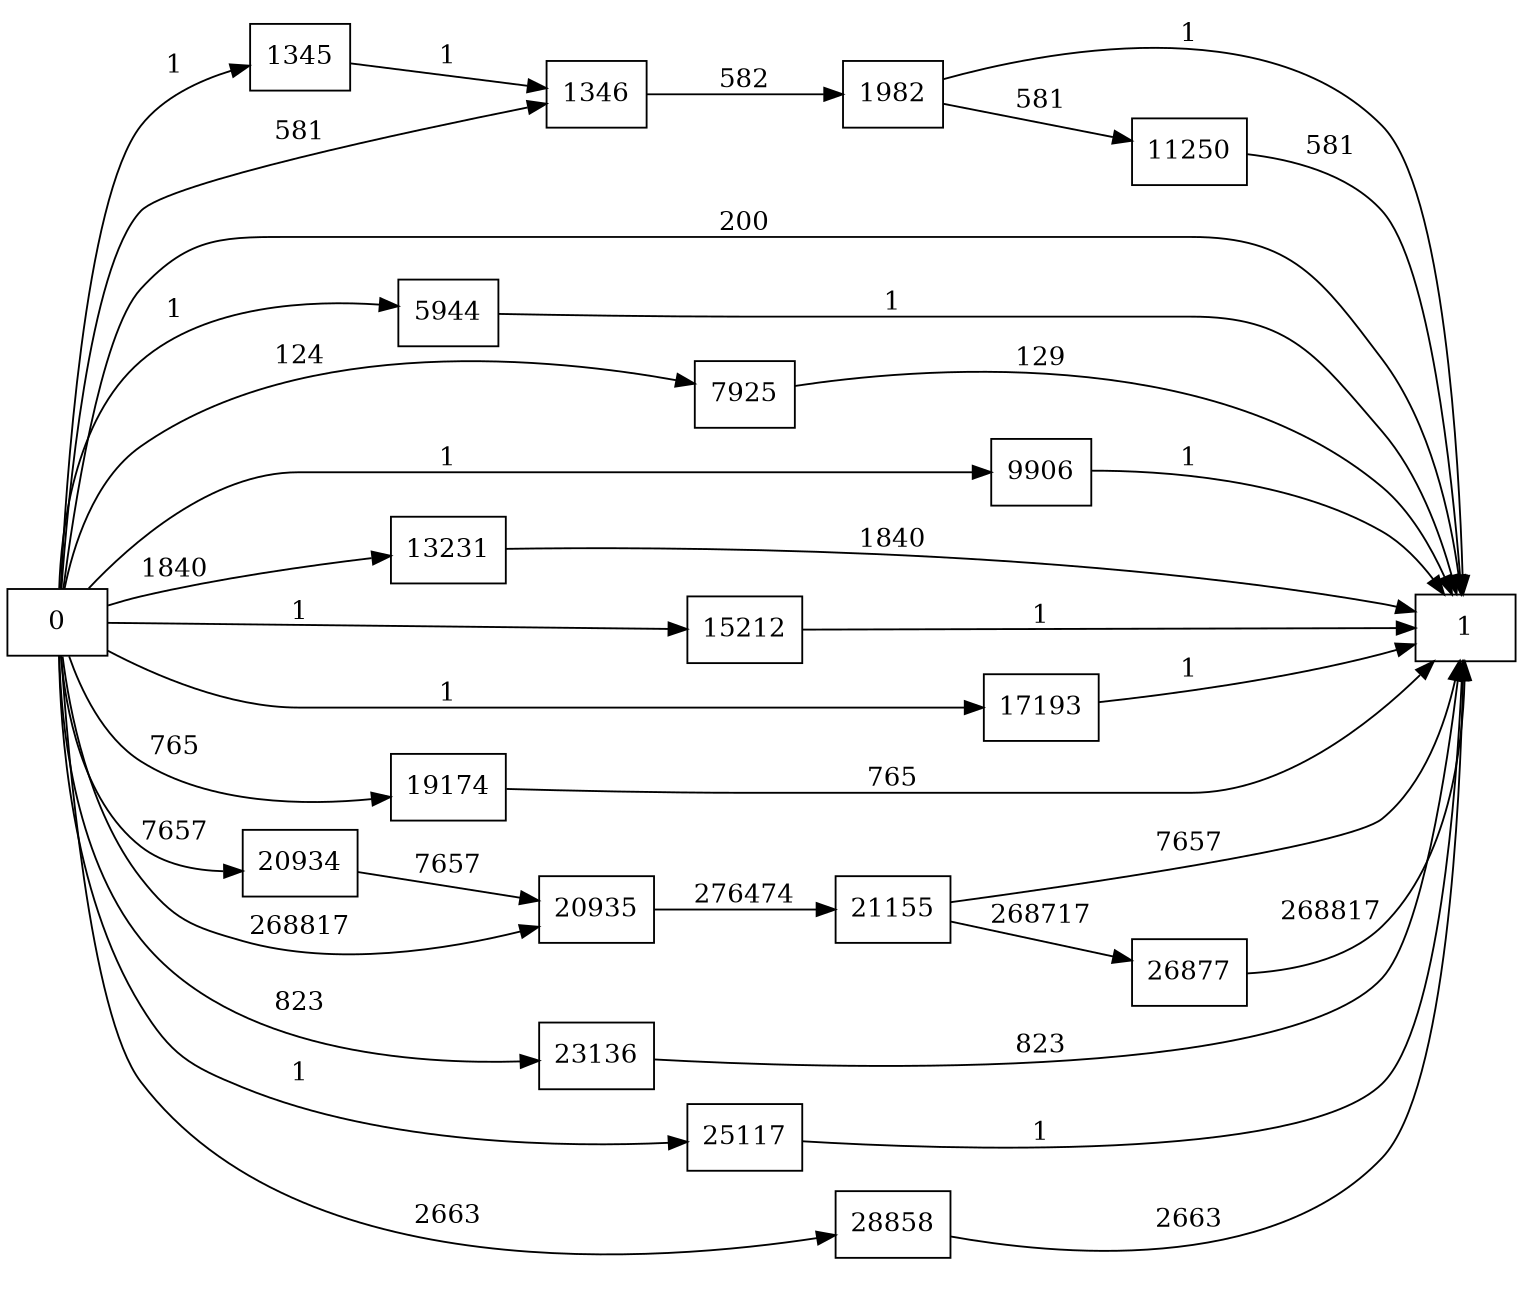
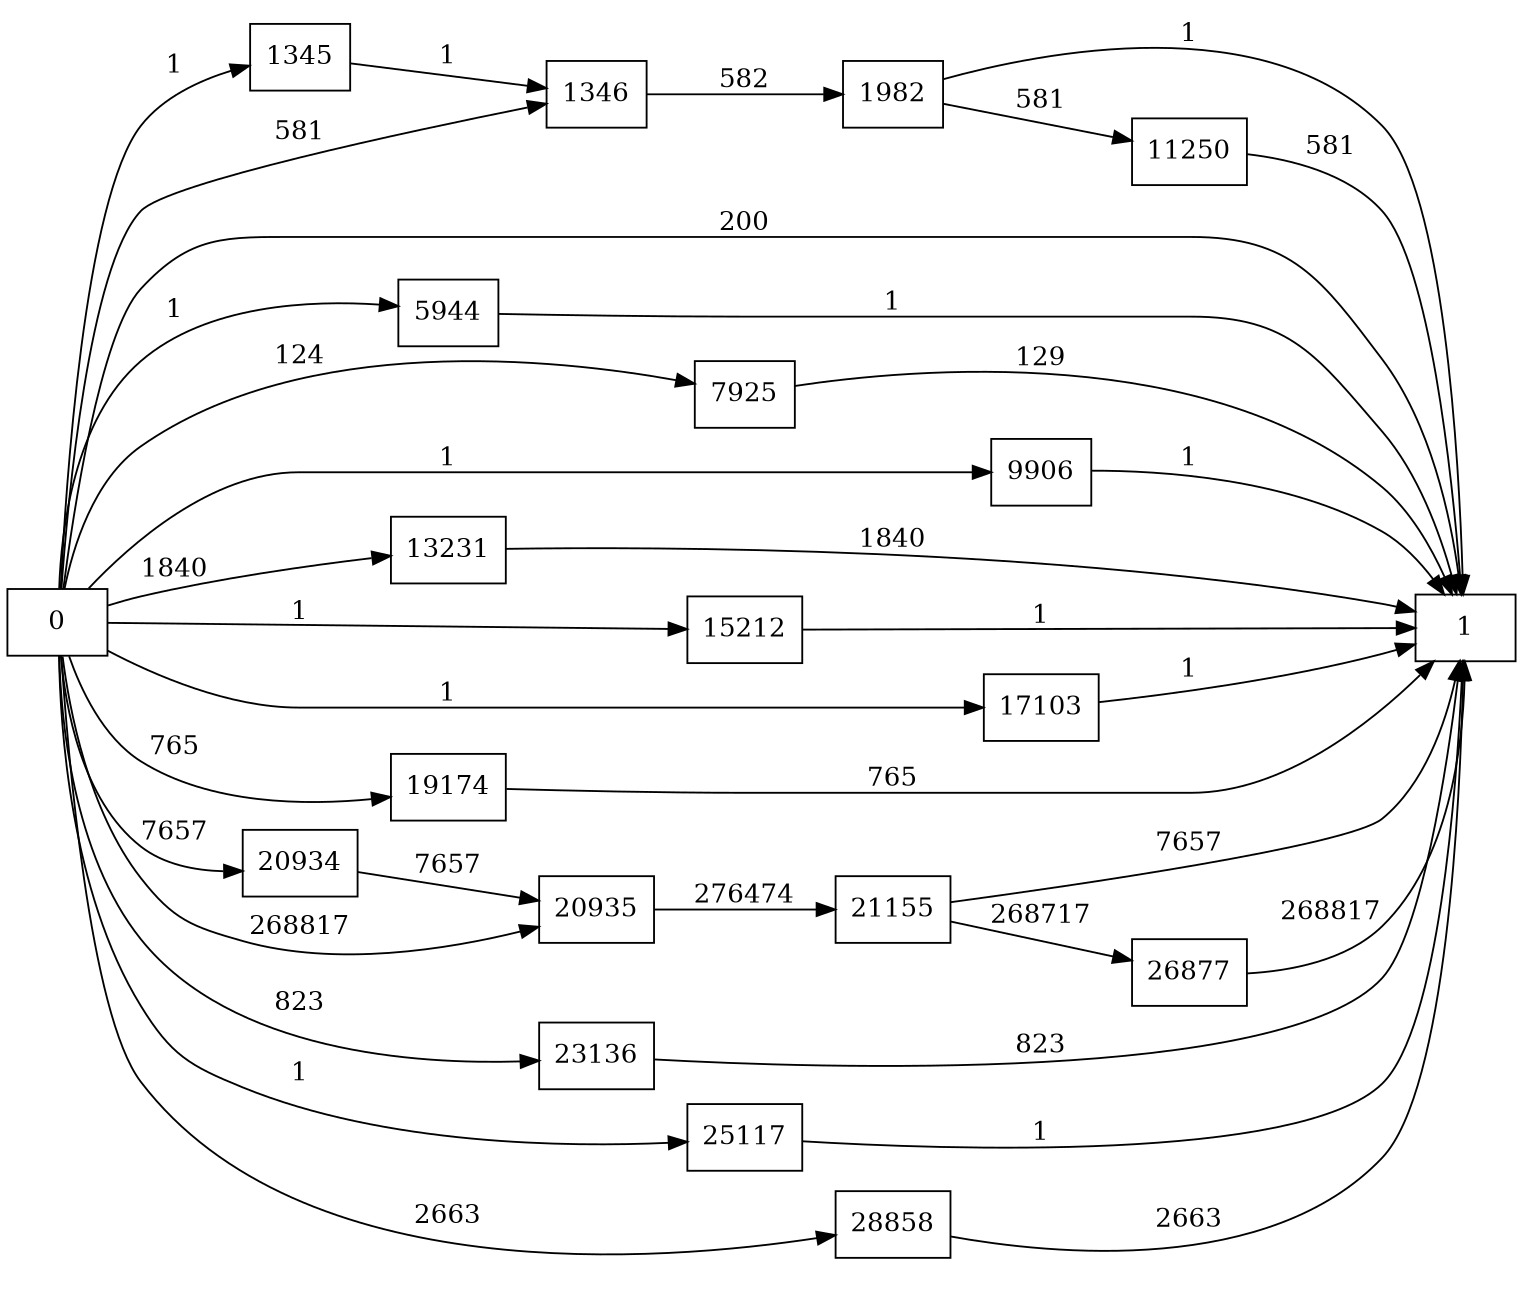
(1041, 708) -> (1041, 708)
